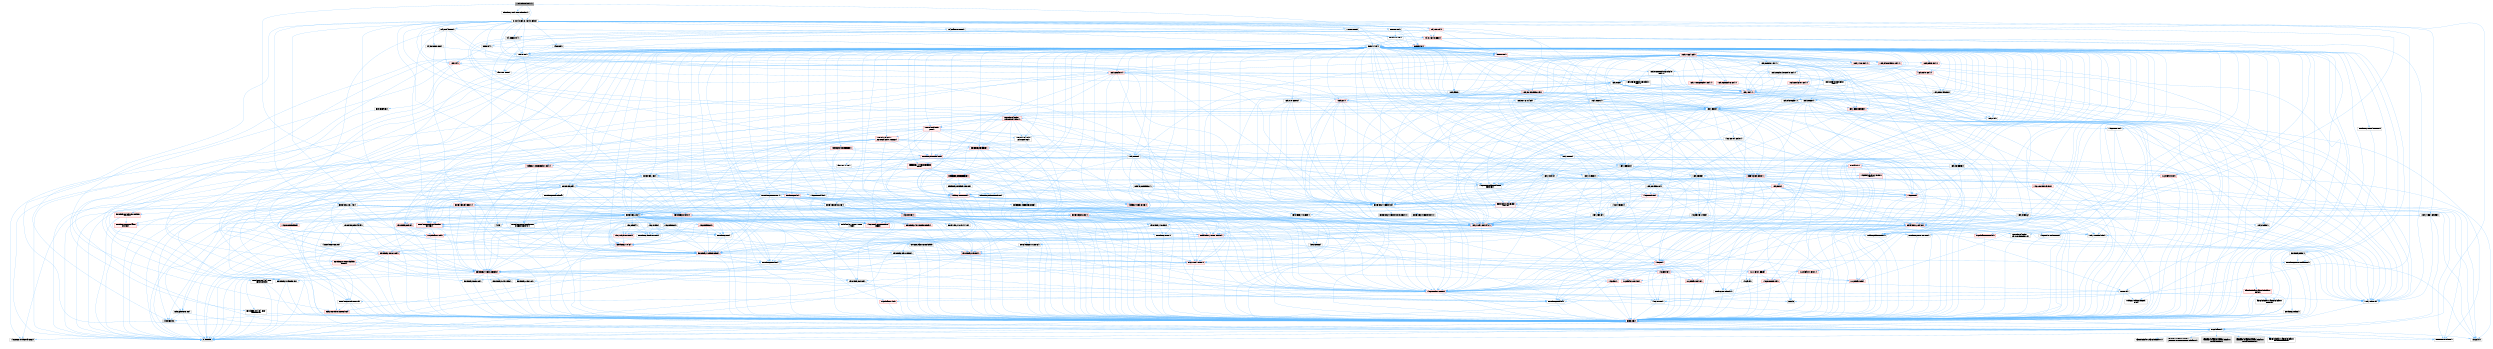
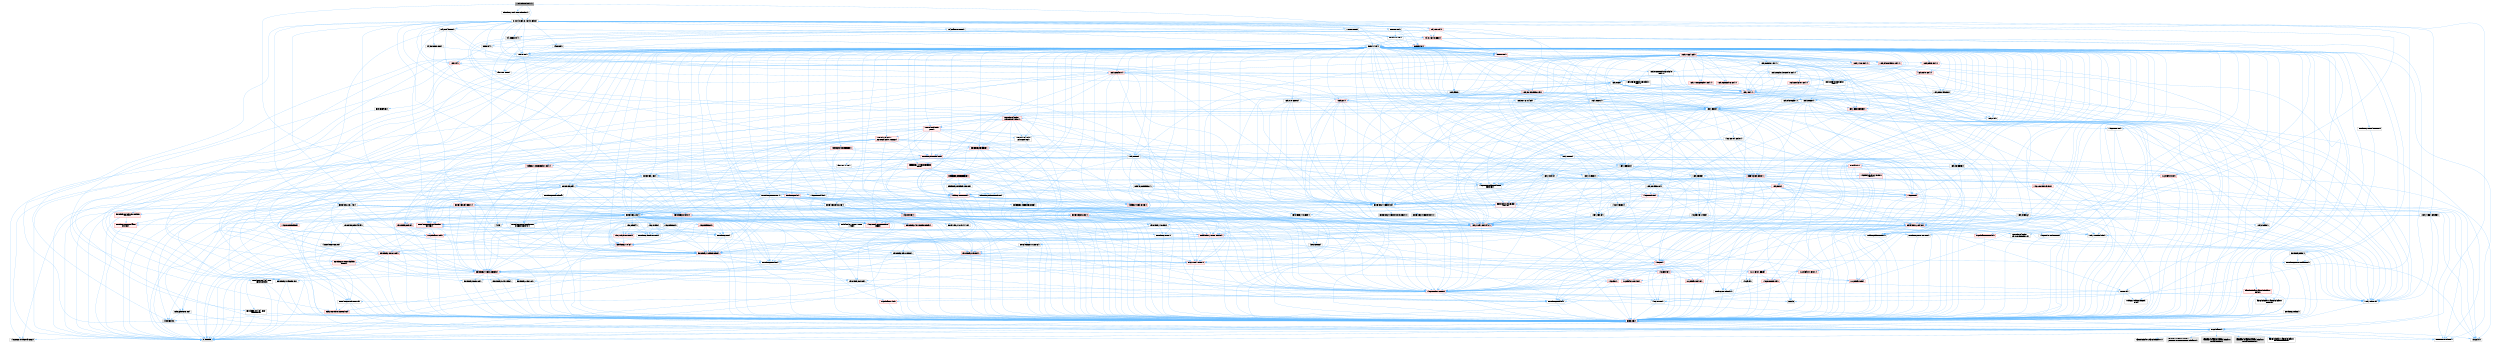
(2355, 62) -> (2367, 55)
(922, 245) -> none
